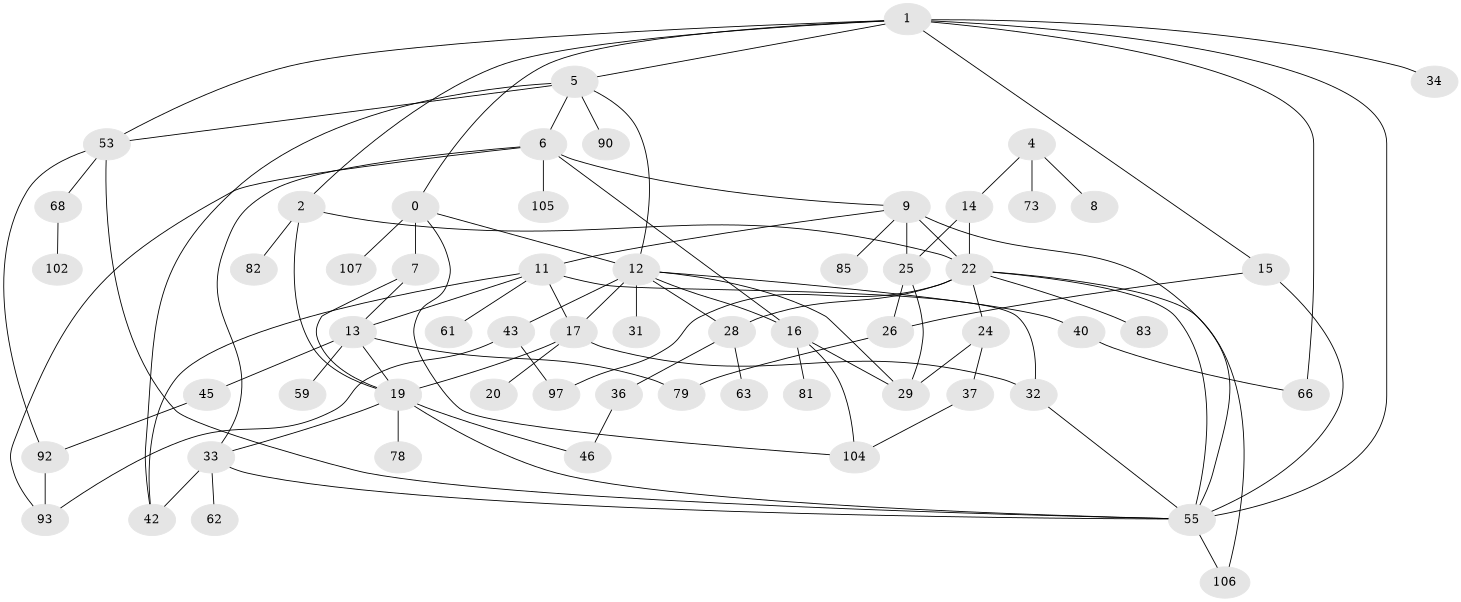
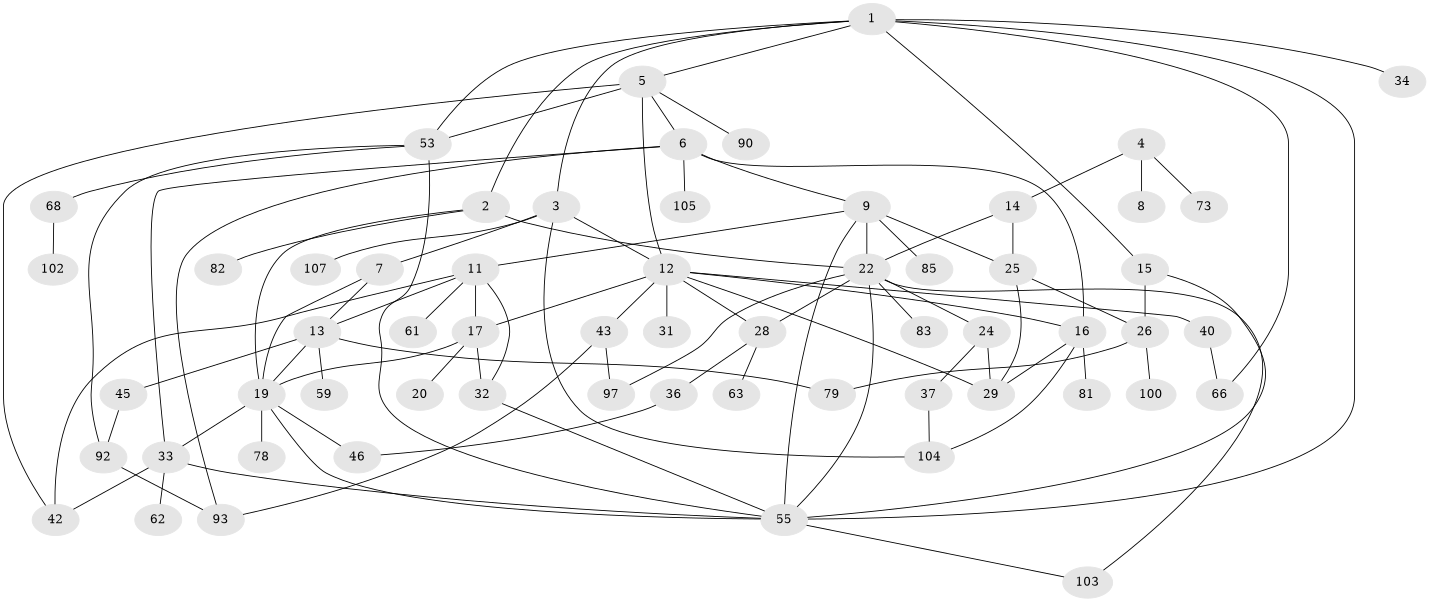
(416, 207) -> (556, 207)
none -> (1151, 395)
(1225, 583) -> (1088, 583)
